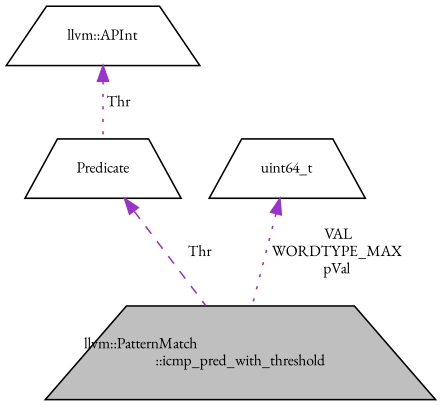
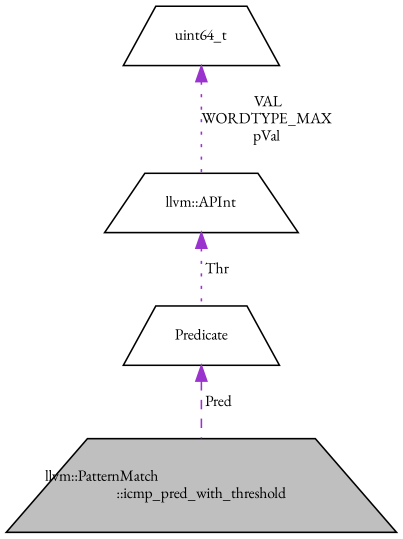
(198, 252) -> (217, 402)
(264, 260) -> (201, 127)
